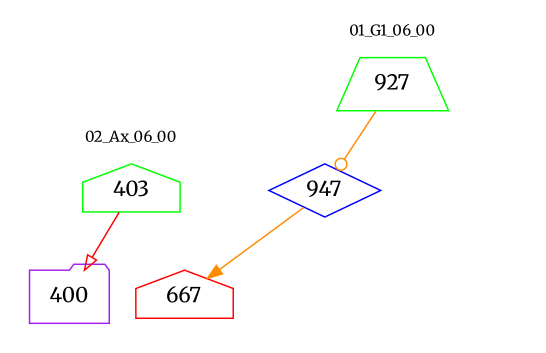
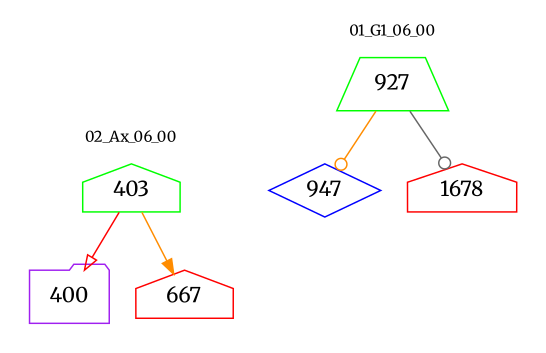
none -> (462, 190)
(262, 239) -> (154, 237)
